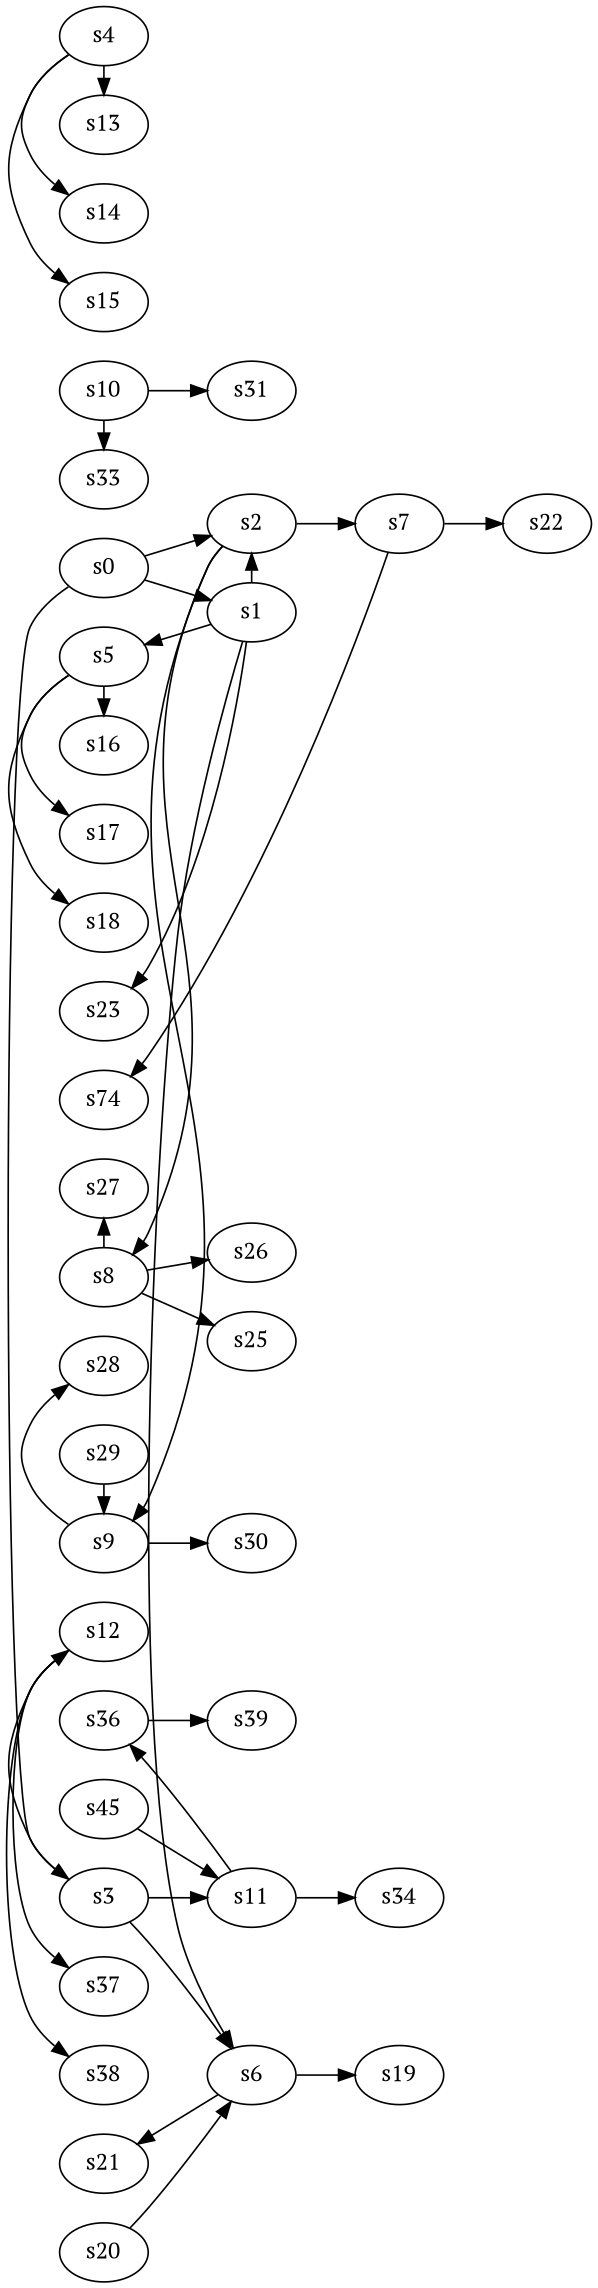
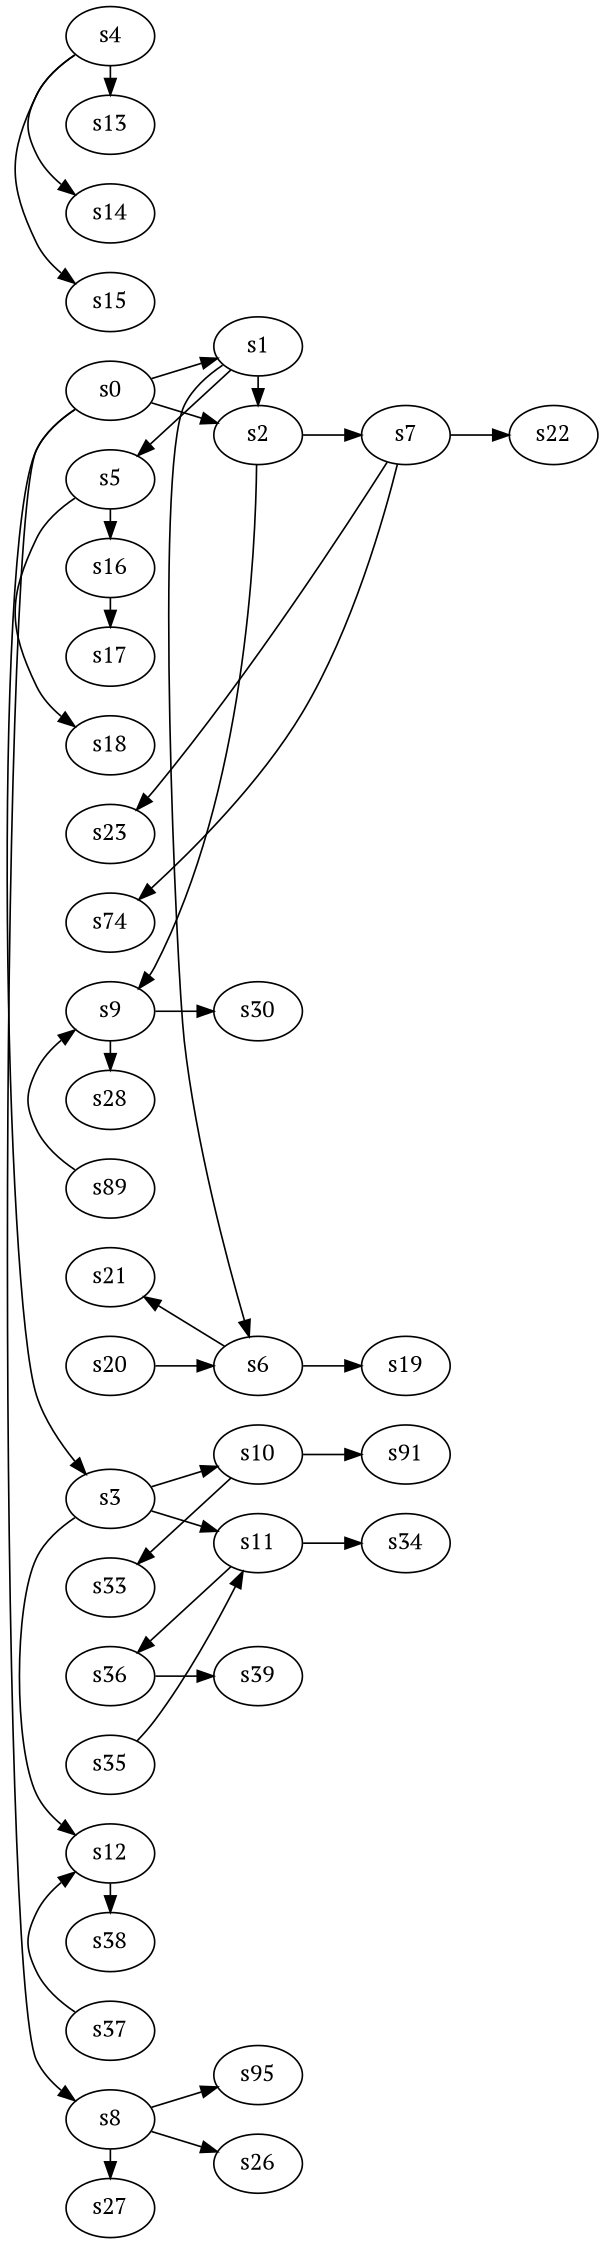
(252, 391) -> (406, 1455)
(28, 771) -> (110, 604)
(210, 814) -> (273, 633)
(174, 874) -> (7, 1246)
(252, 1341) -> (258, 2075)
(104, 1455) -> (110, 1189)
(104, 1809) -> (110, 1765)
(17, 1876) -> (34, 1966)
(177, 1977) -> (176, 1479)
